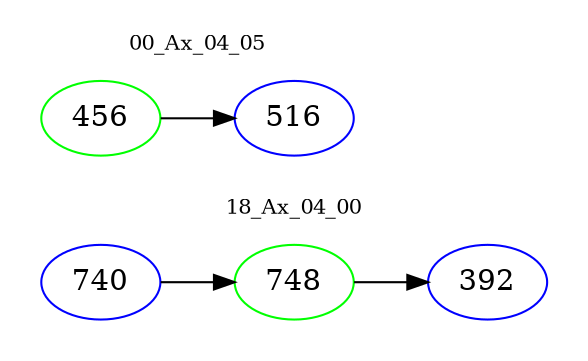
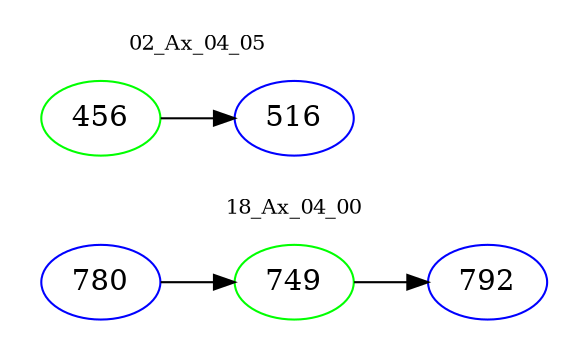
(198, 45) -> (198, 45)
(101, 282) -> (101, 282)
(294, 282) -> (294, 282)
(488, 282) -> (488, 282)
